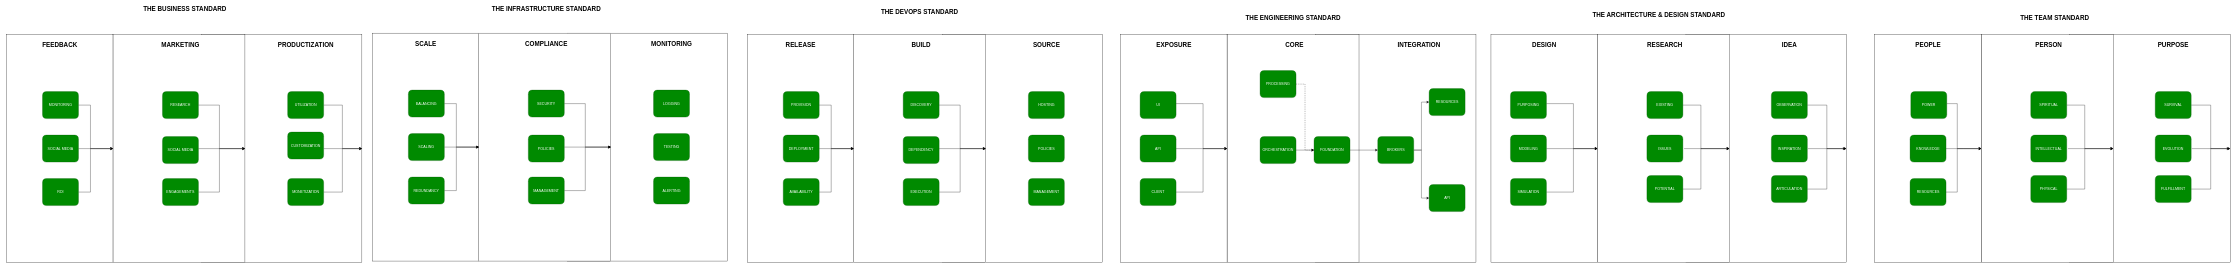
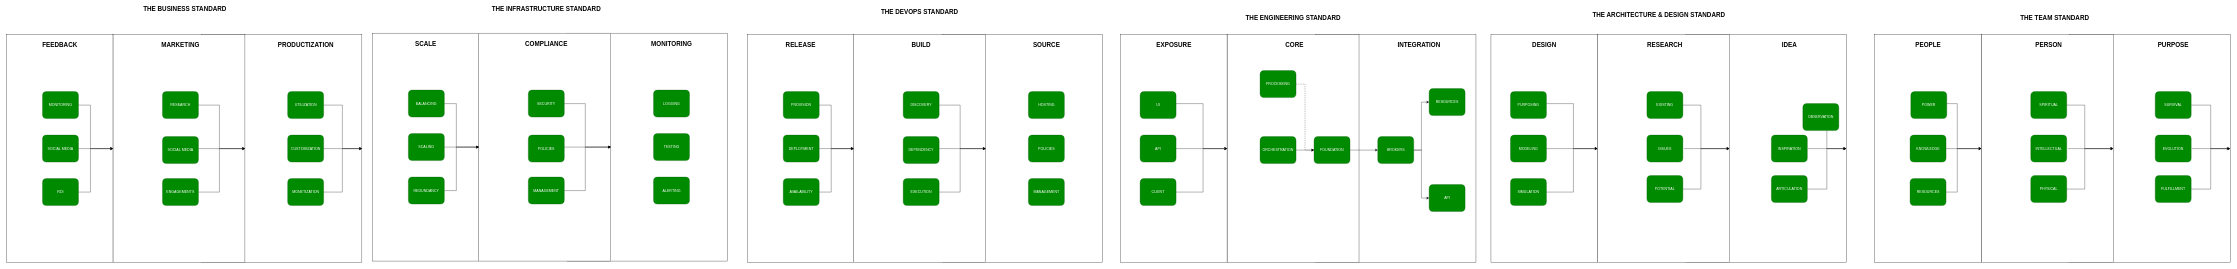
(1790, 105) -> (1821, 117)
(305, 146) -> (305, 149)
